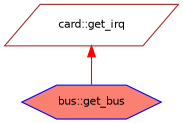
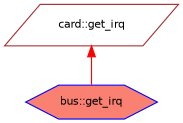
(92, 102) -> (92, 102)
